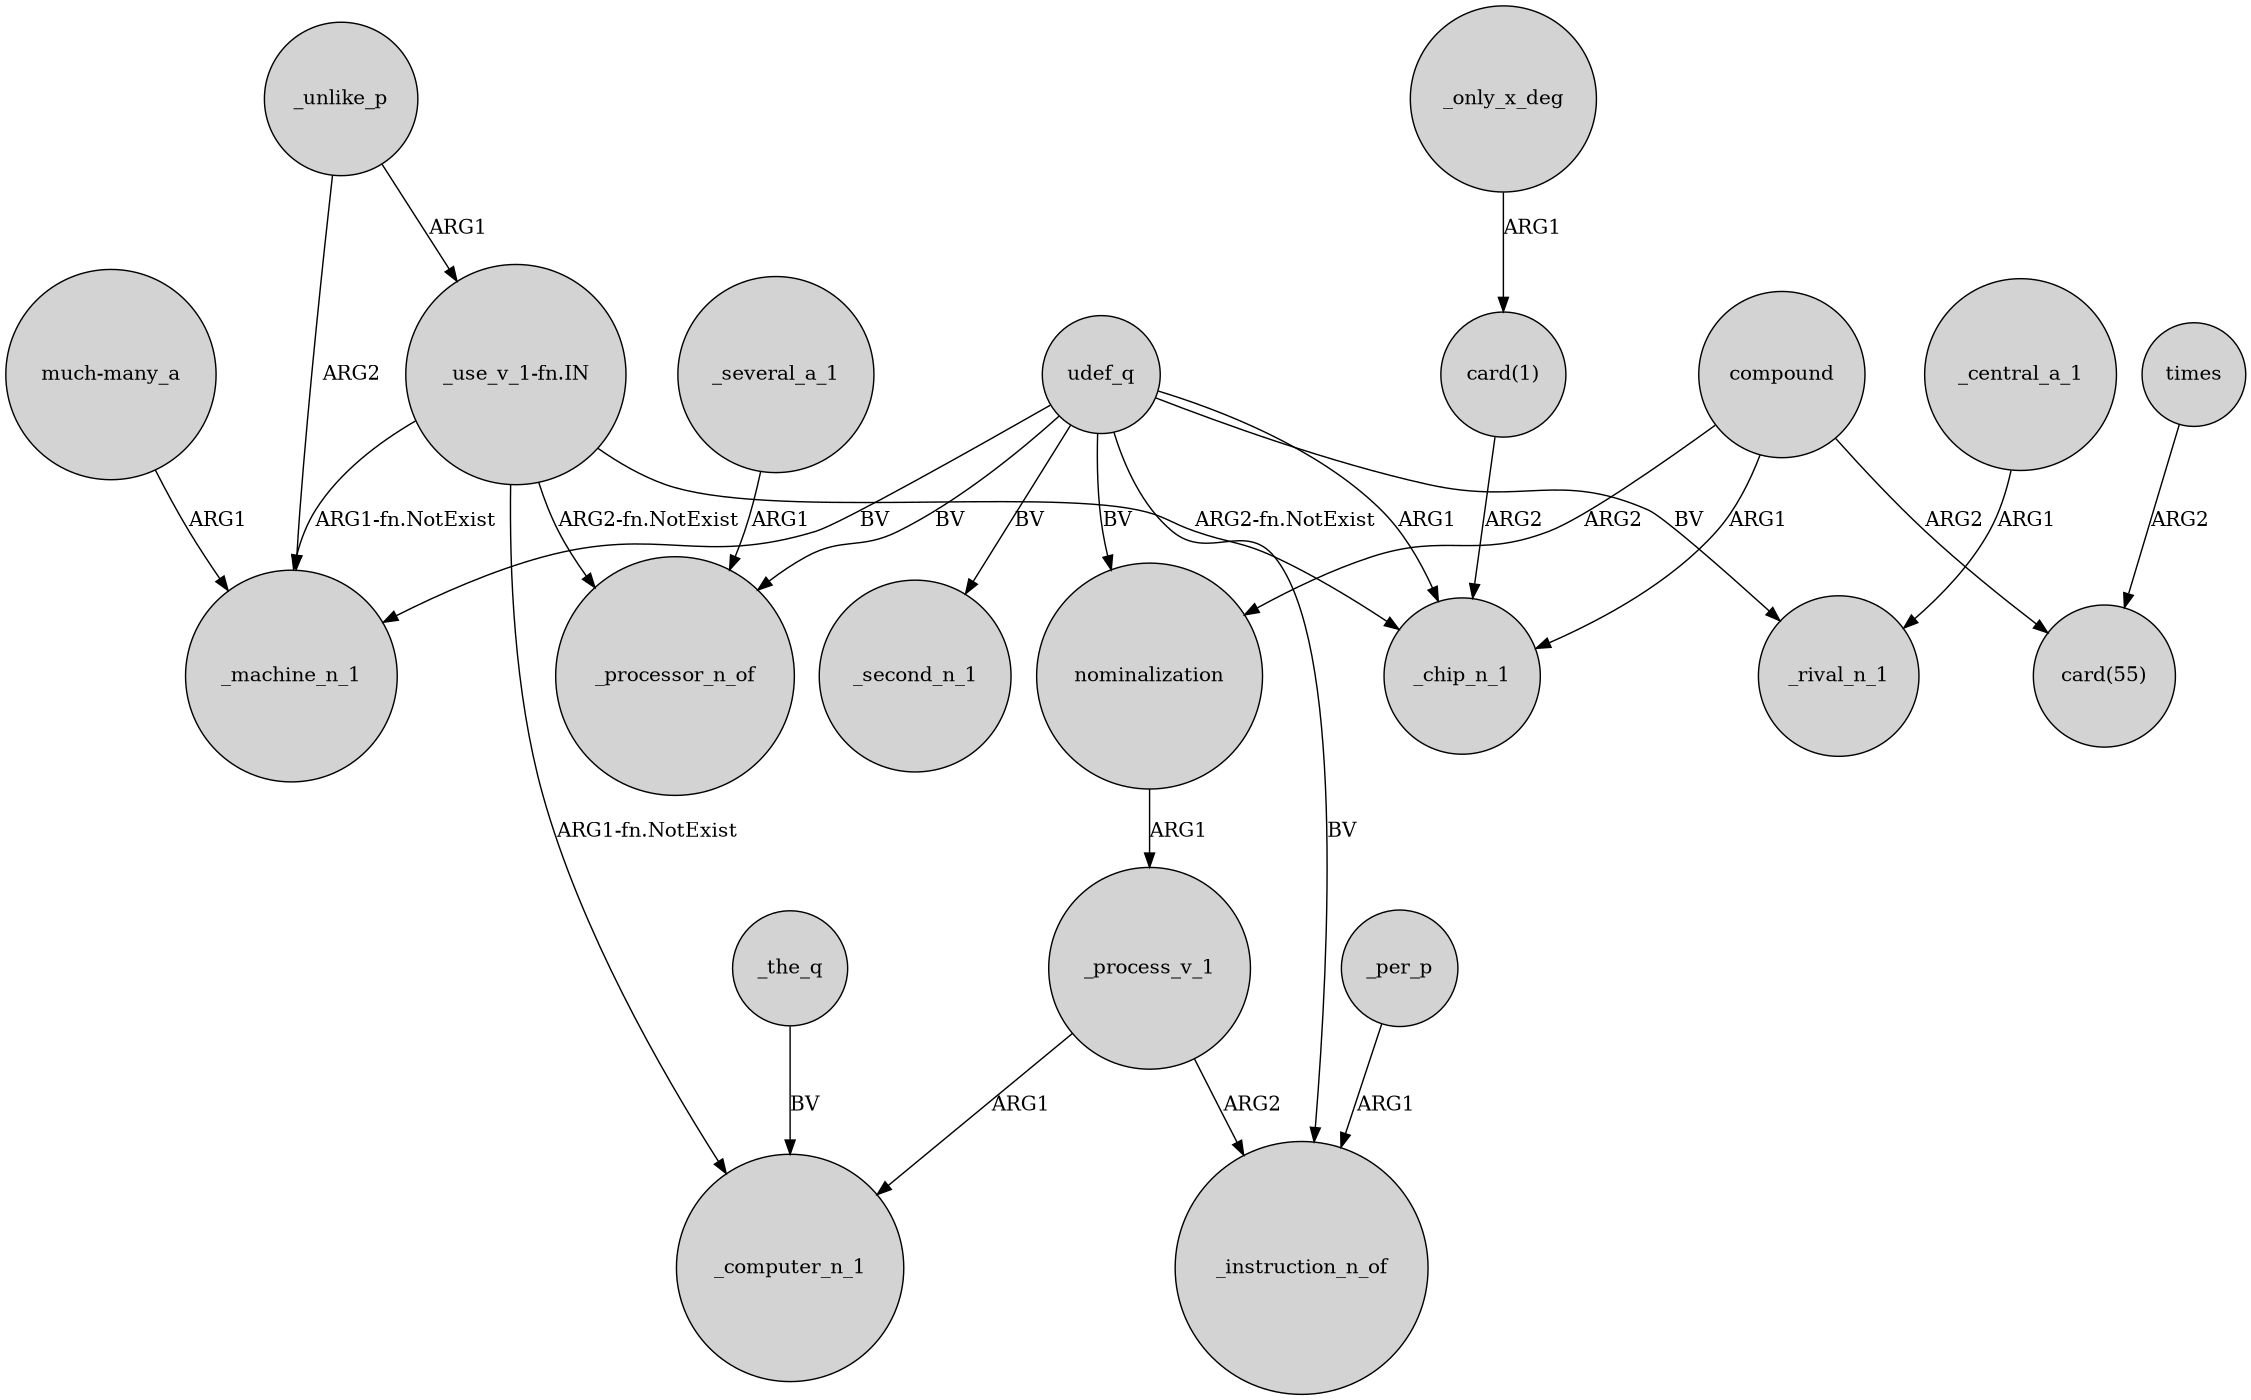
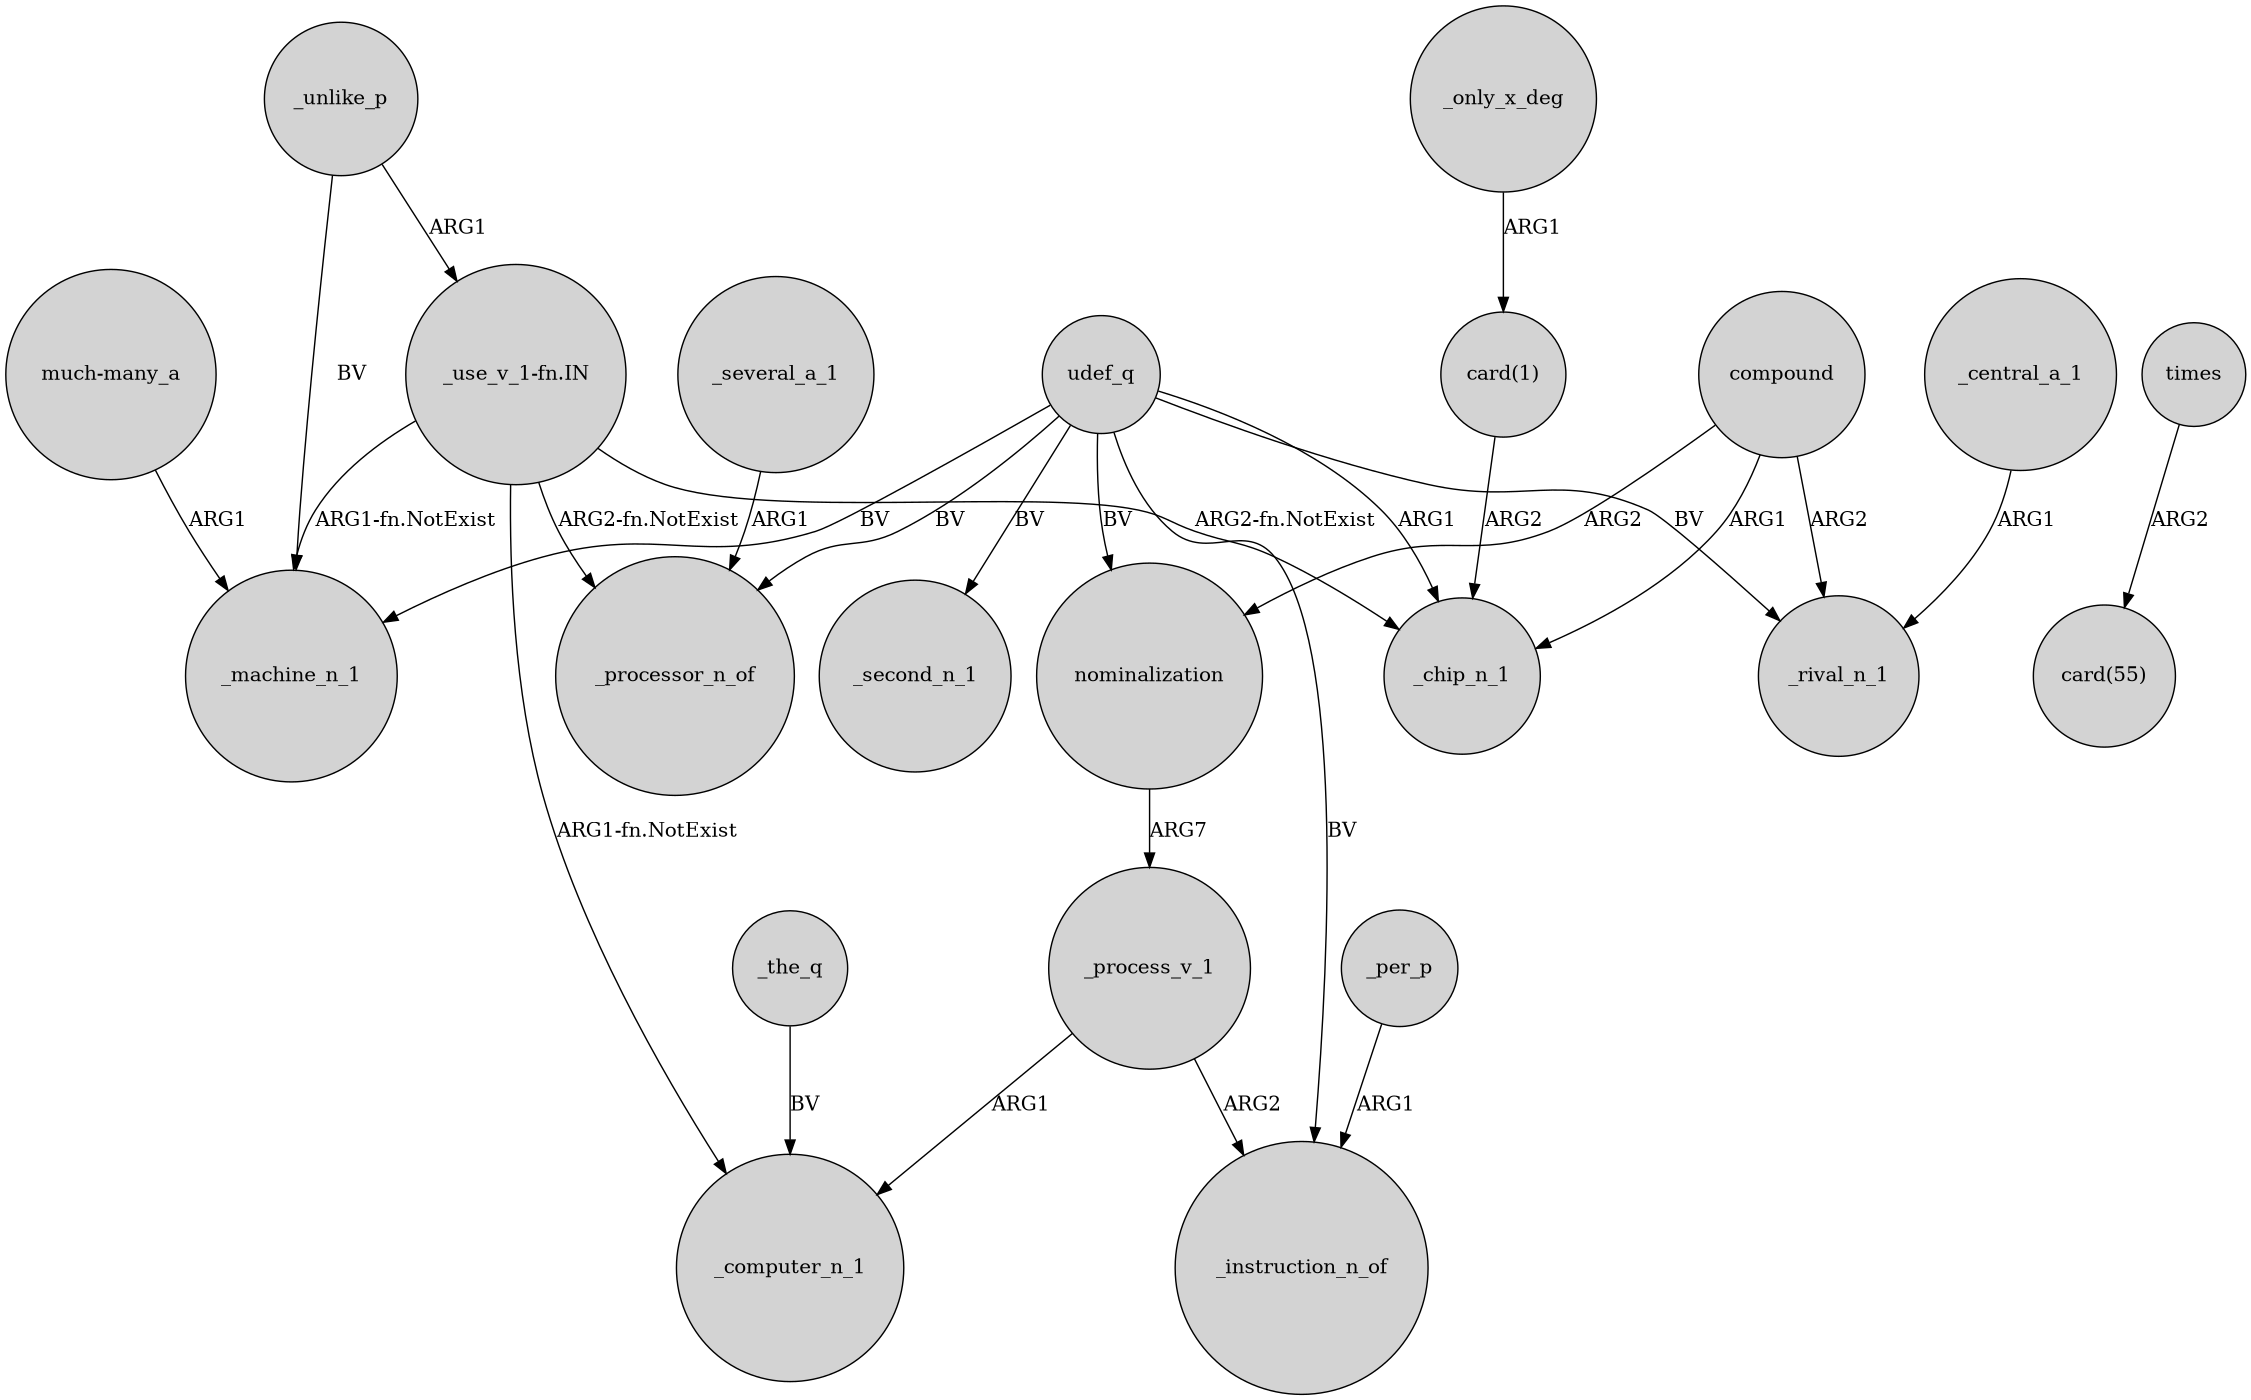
(352, 375) -> (352, 375)
(1931, 537) -> (1809, 519)
(1179, 831) -> (1179, 831)
